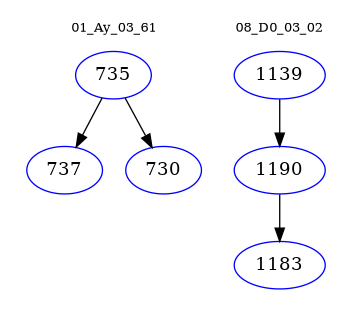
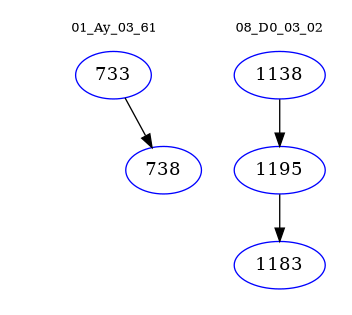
(113, 75) -> (113, 75)
(280, 75) -> (280, 75)
(65, 170) -> none
(164, 170) -> (164, 170)
(280, 170) -> (280, 170)
